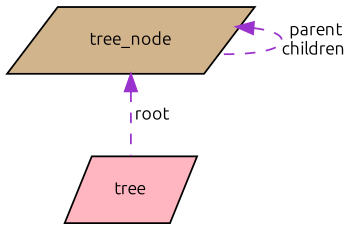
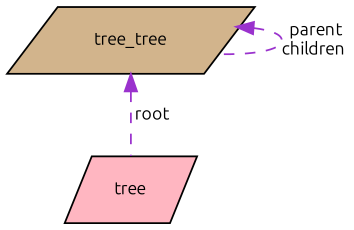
(131, 40) -> (131, 40)
